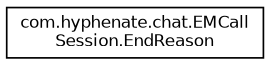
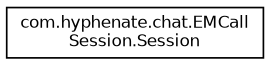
(135, 33) -> (135, 33)
